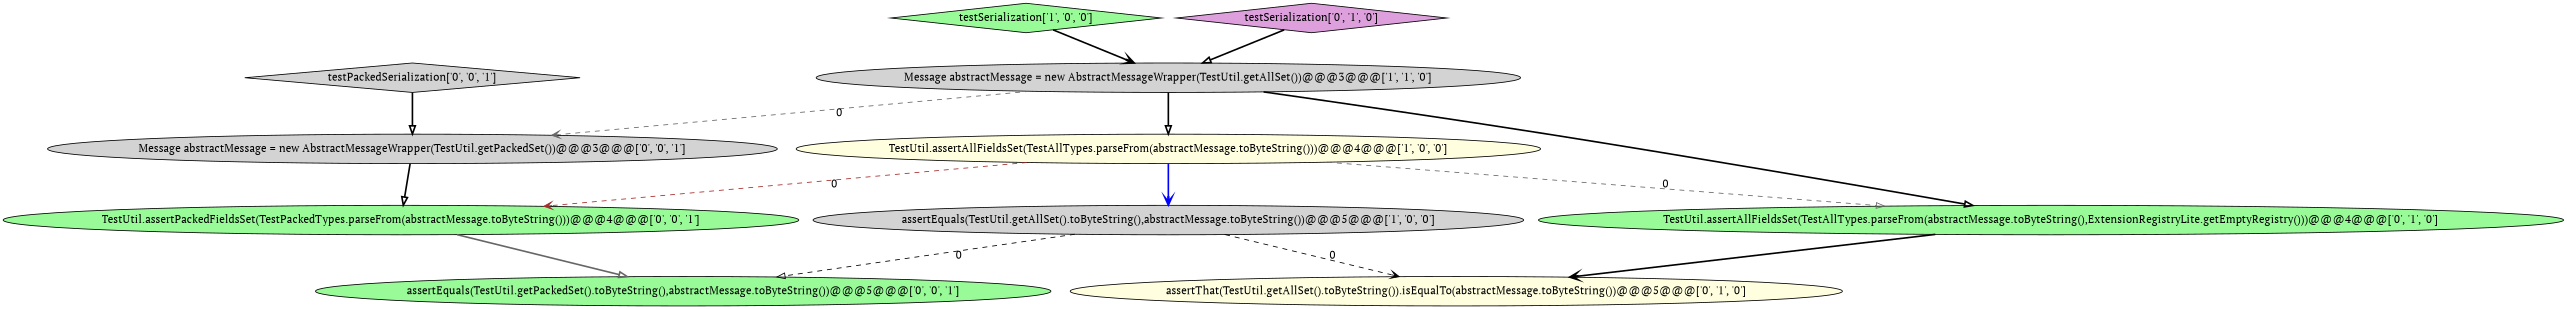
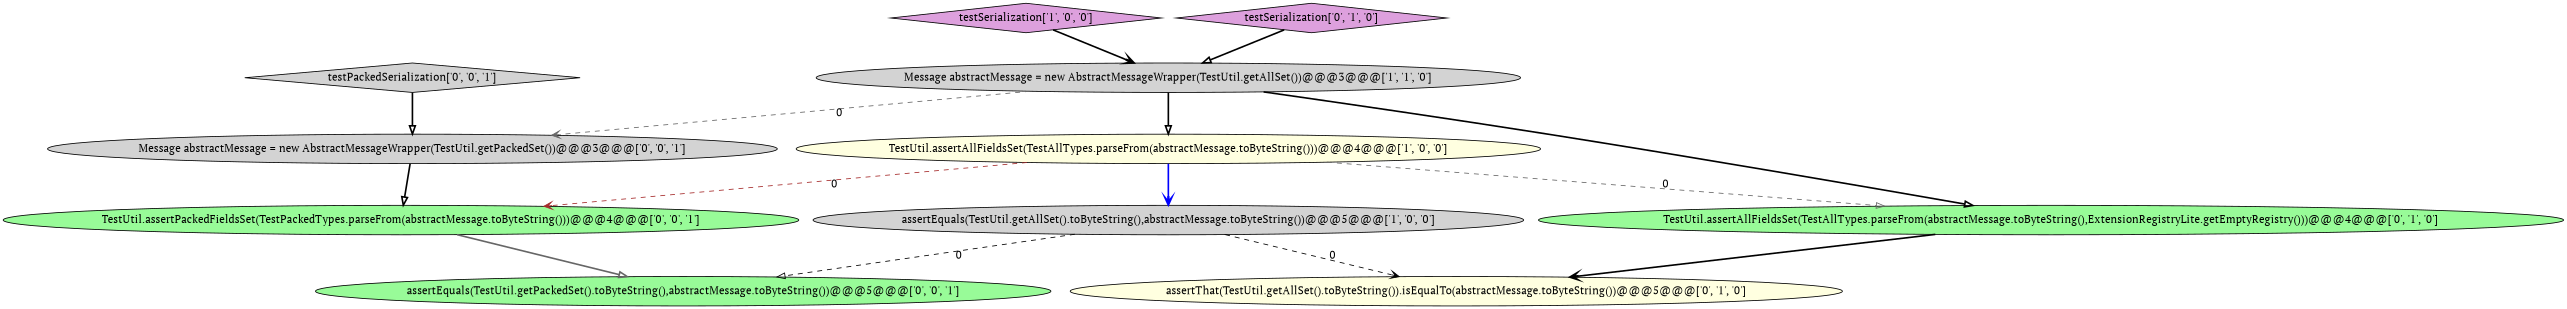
(1026, 18) -> (1026, 18)
